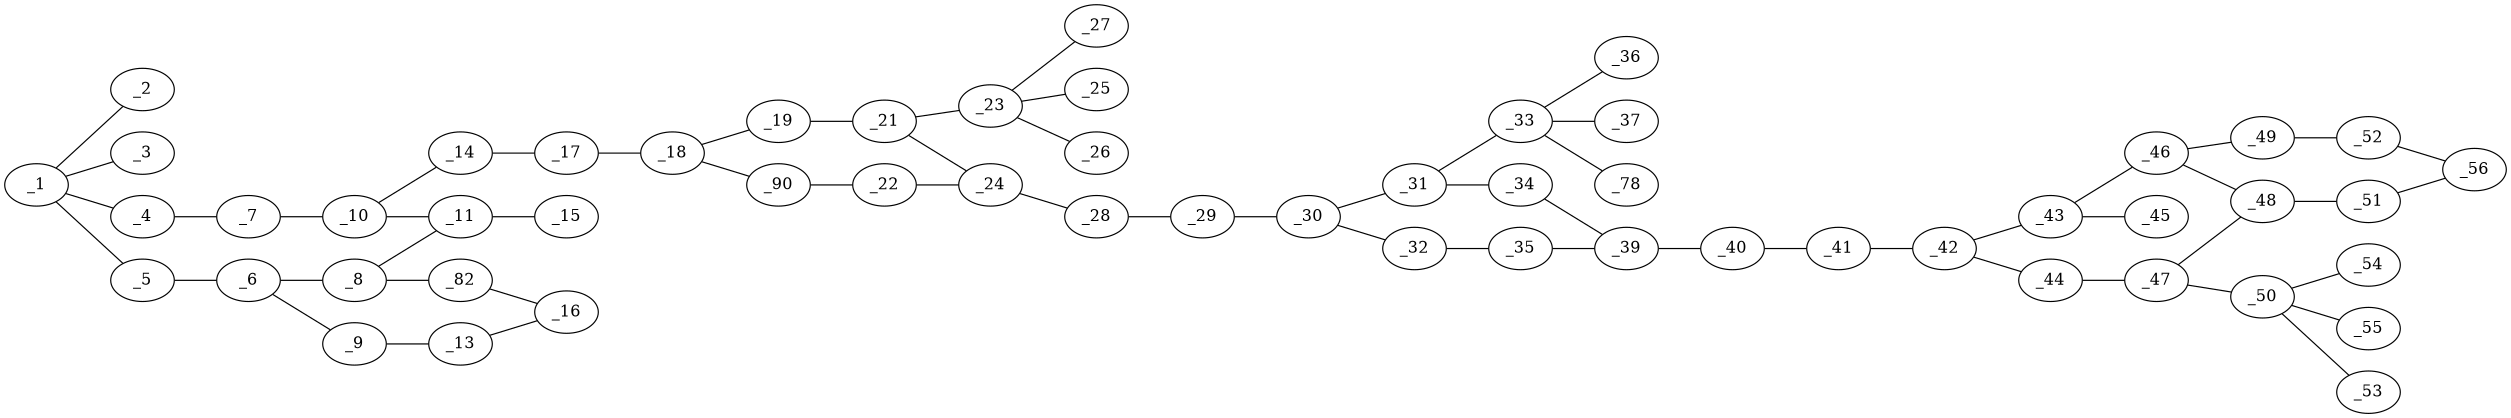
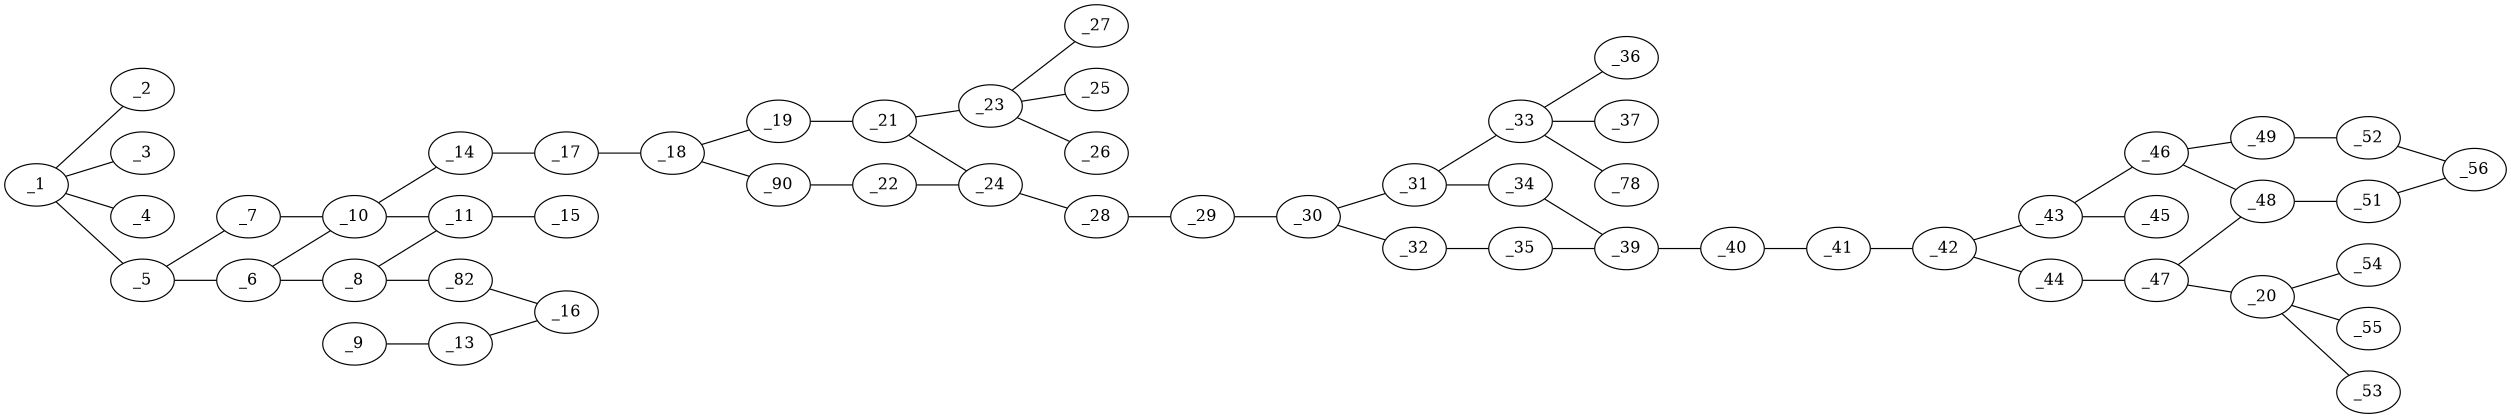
(196, 217) -> (196, 248)
(2263, 297) -> (2263, 297)
(302, 312) -> (302, 248)
